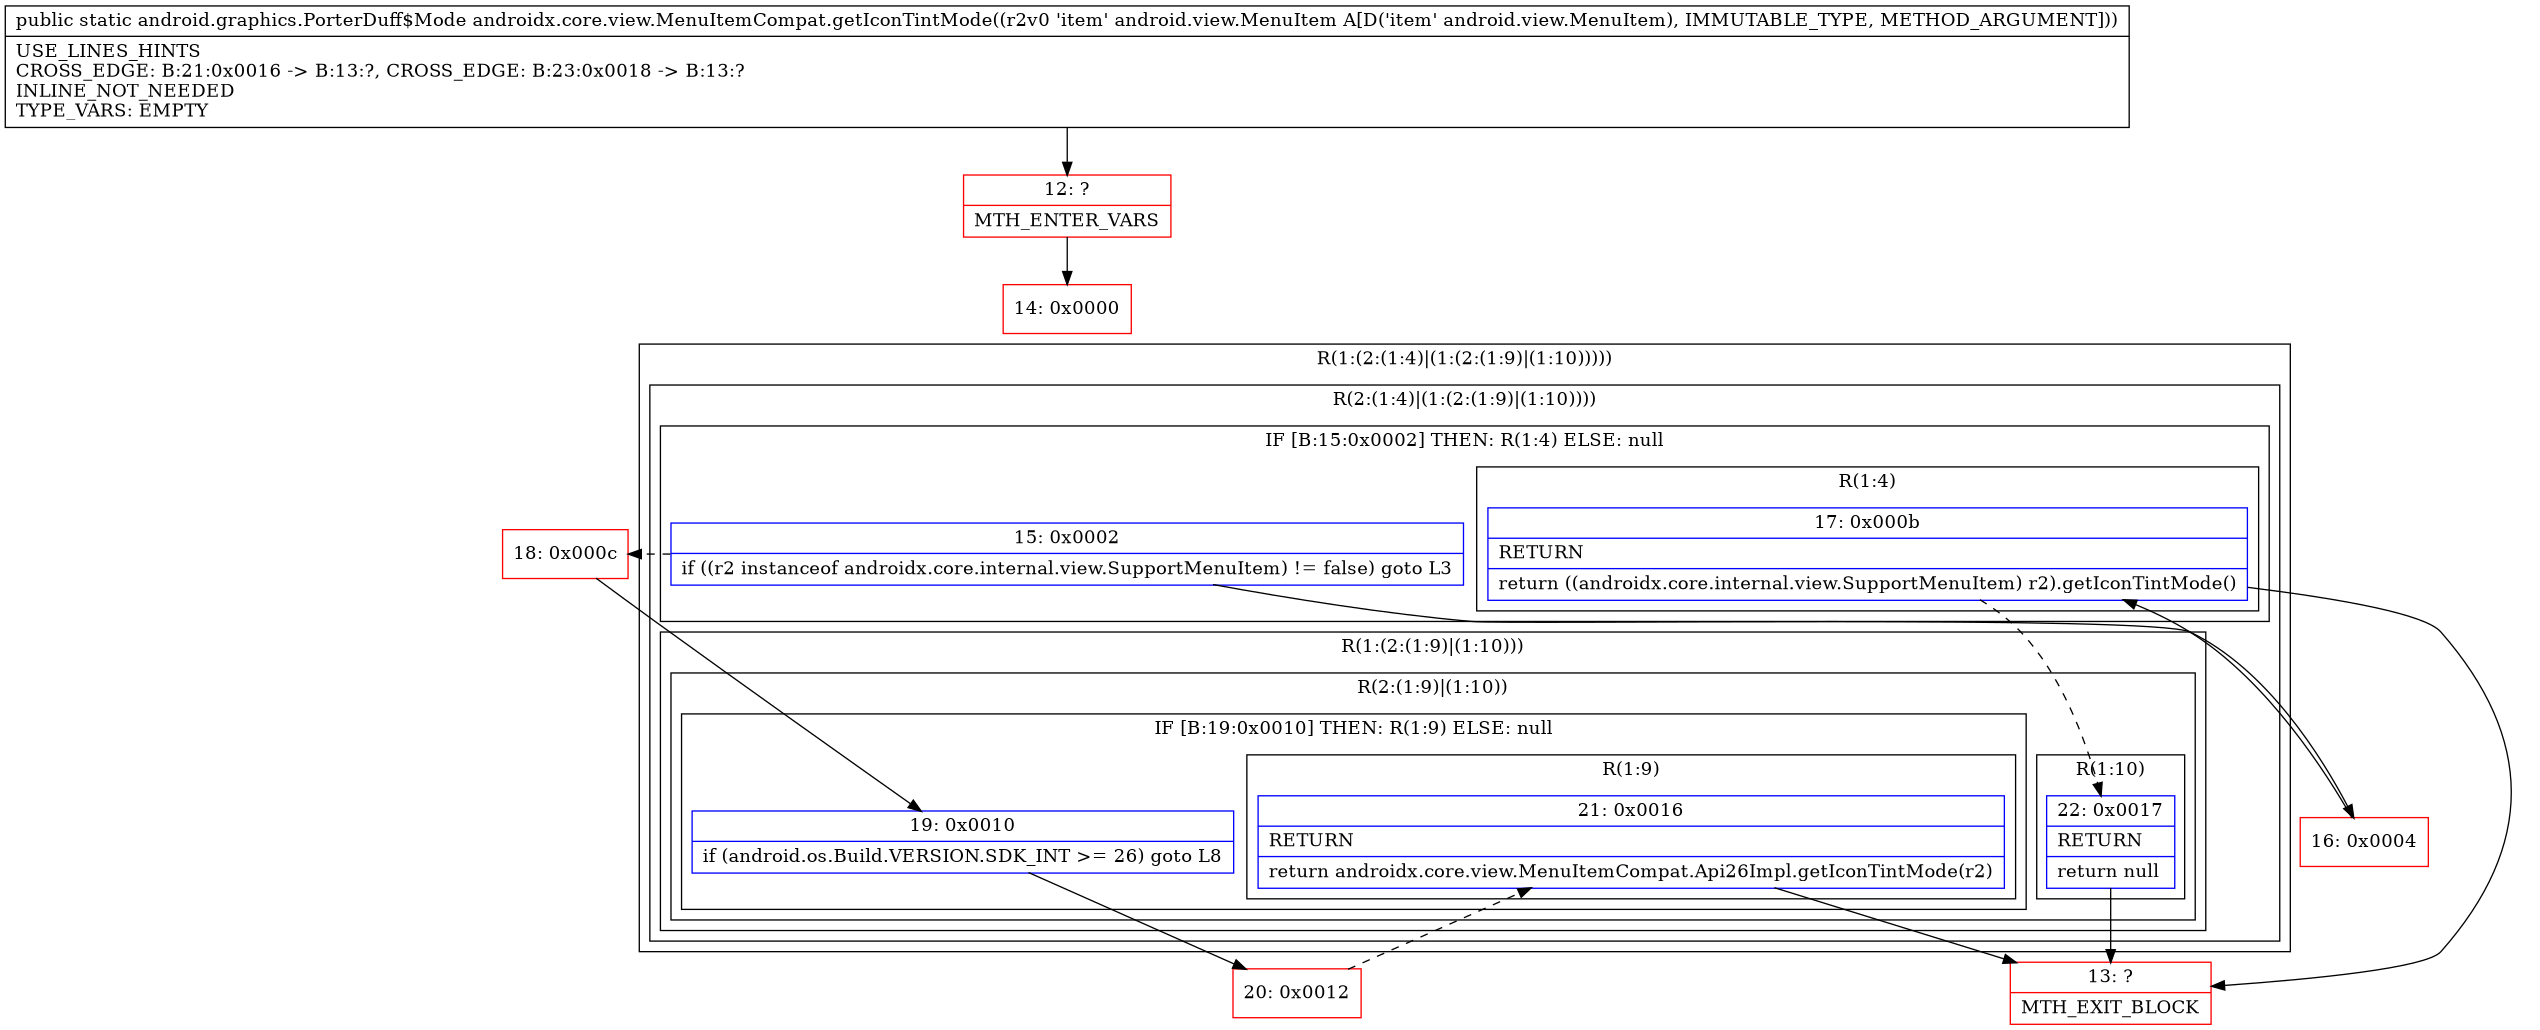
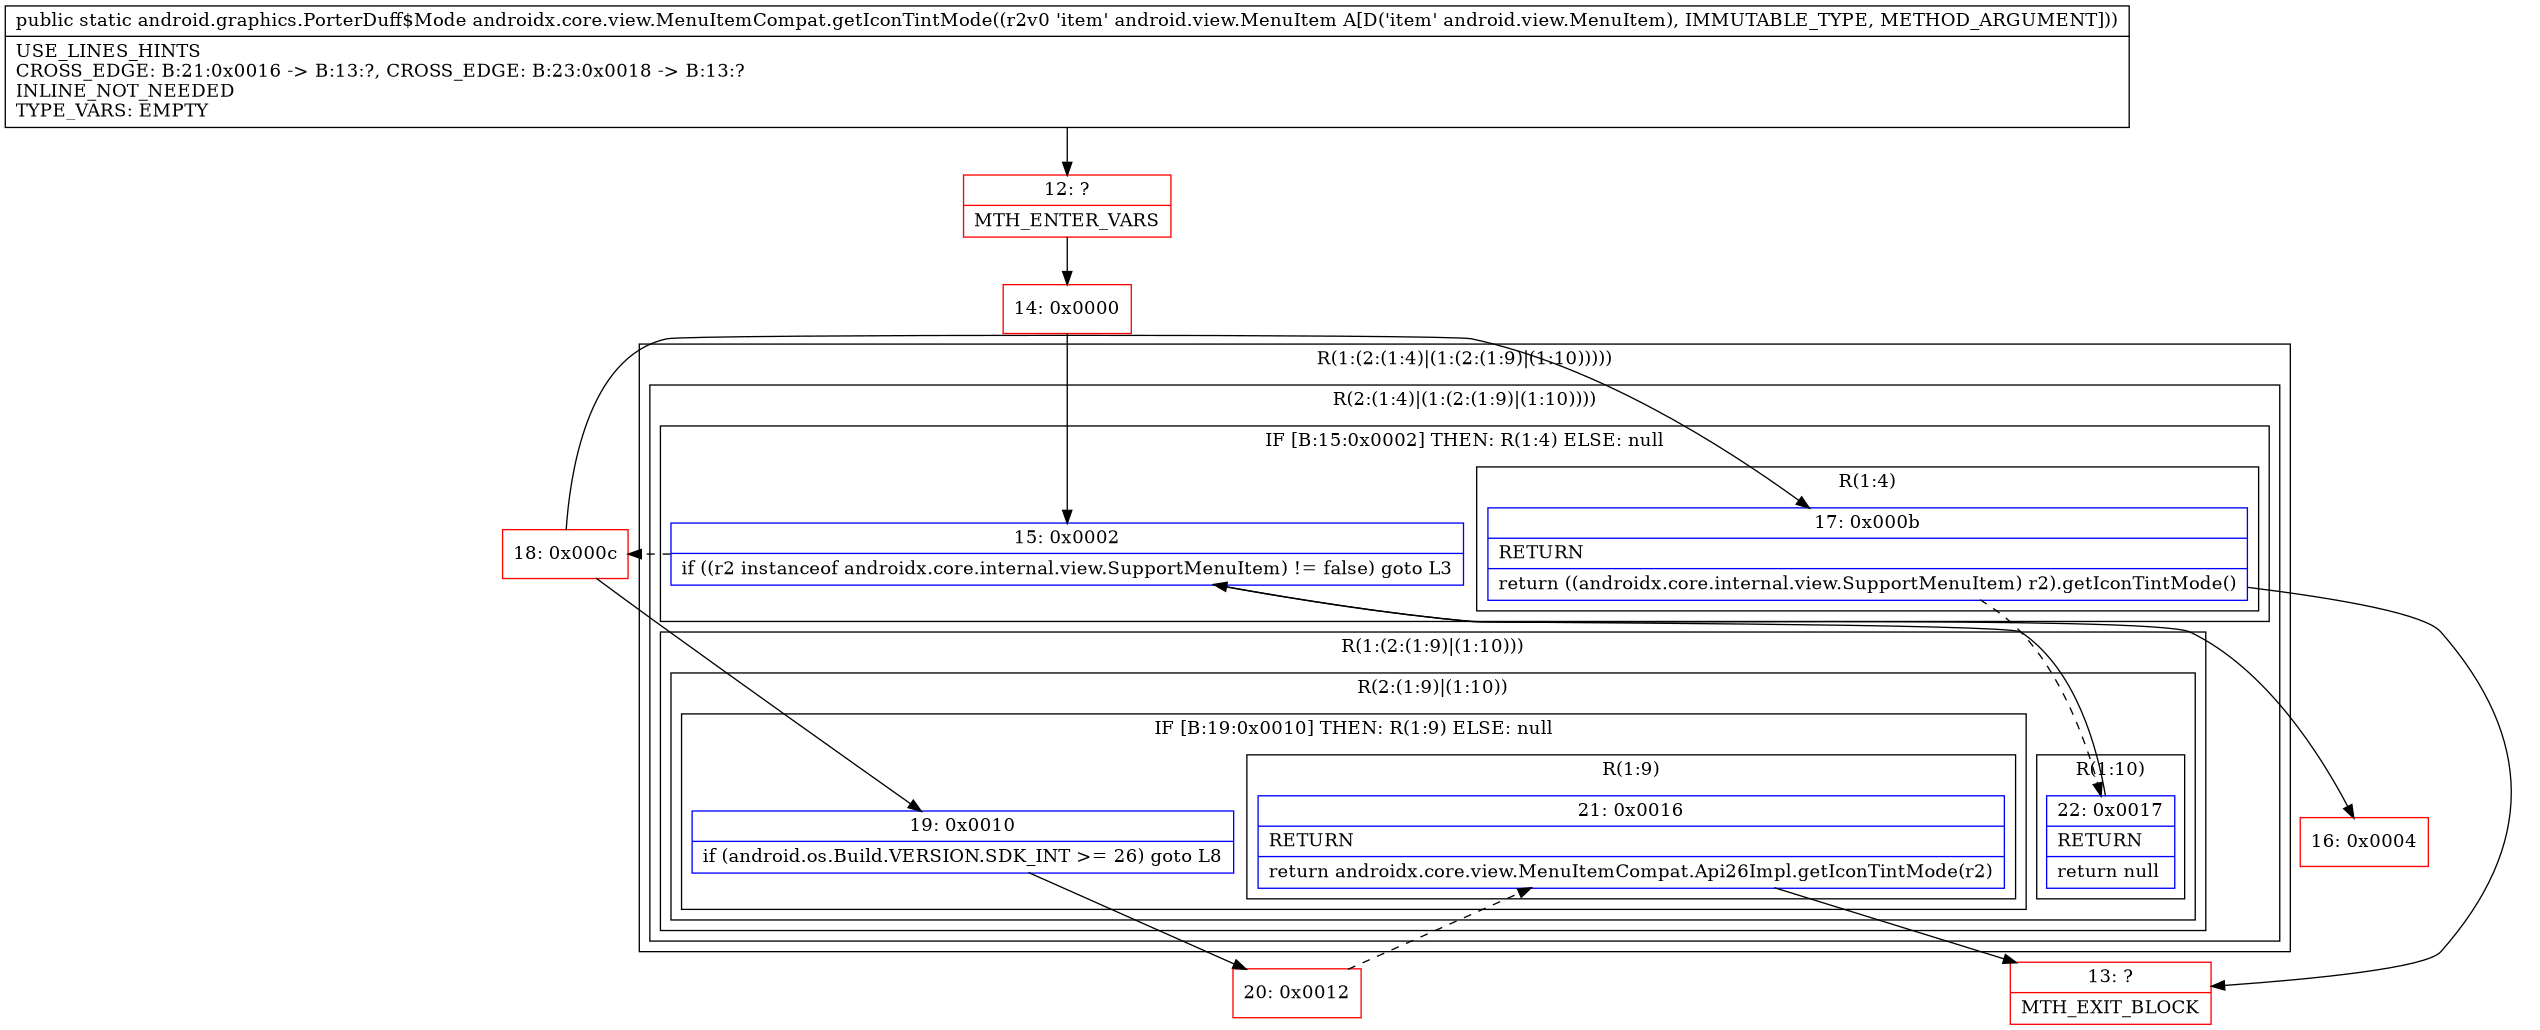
none -> (1067, 417)
(2261, 693) -> (1138, 335)
(2111, 911) -> (1717, 624)
